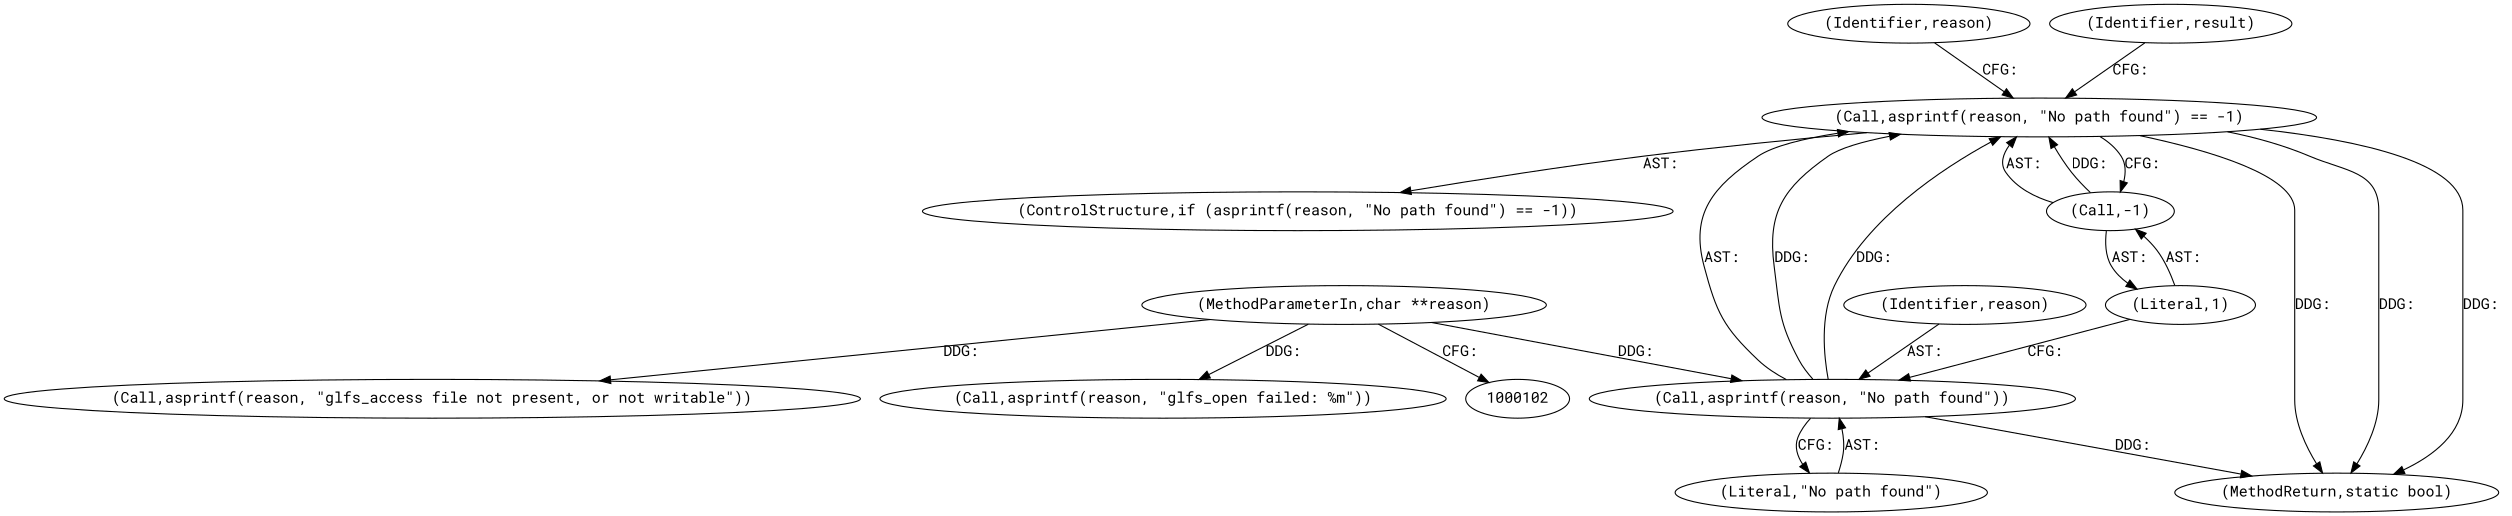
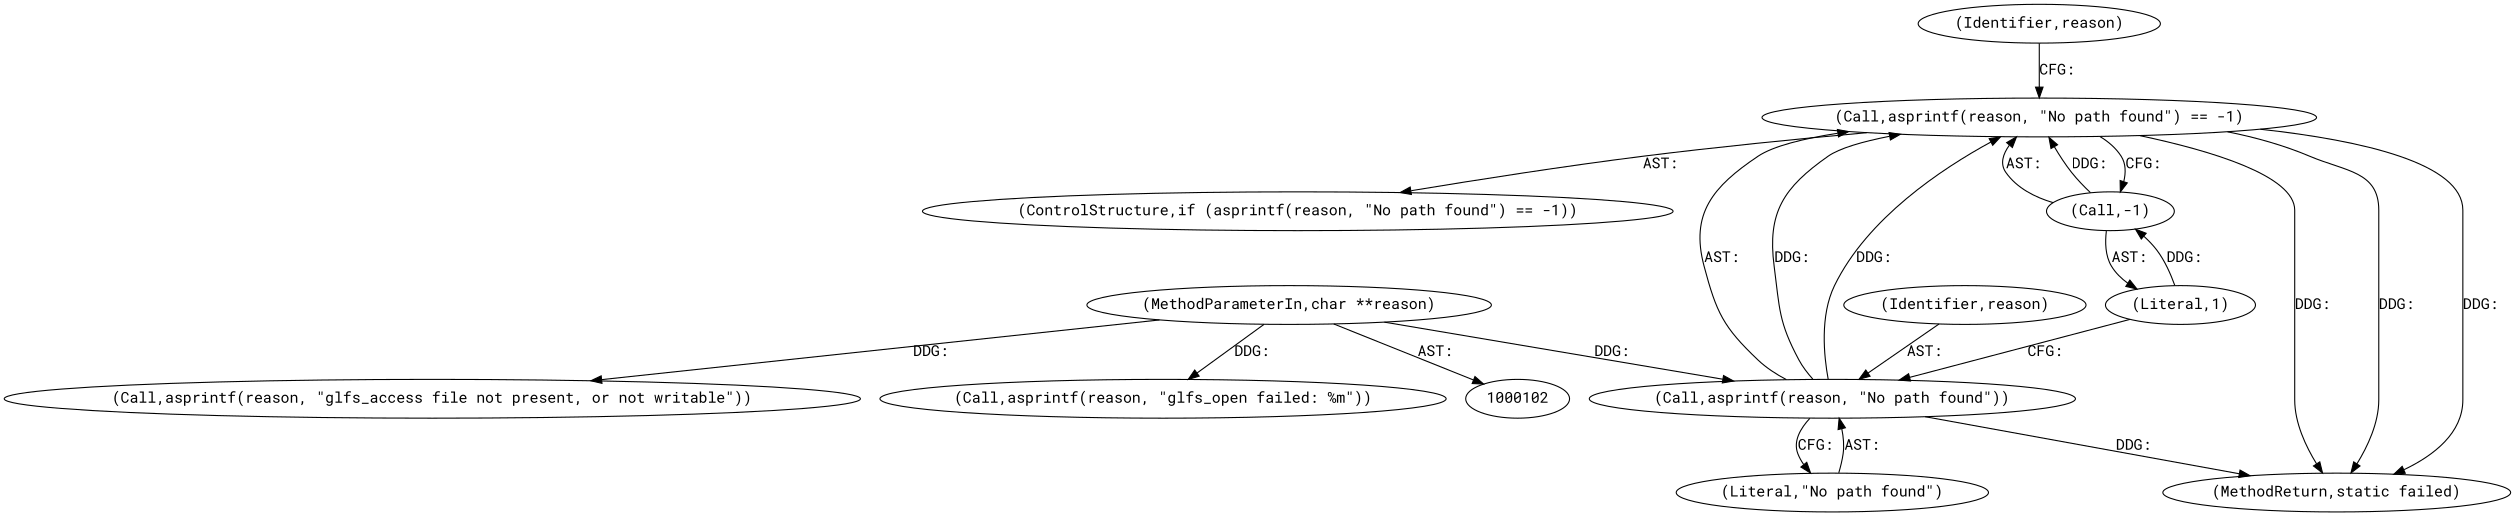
(2171, 24) -> none
(2188, 258) -> (2189, 258)
(1465, 352) -> (1440, 352)
(2337, 493) -> (2337, 493)
